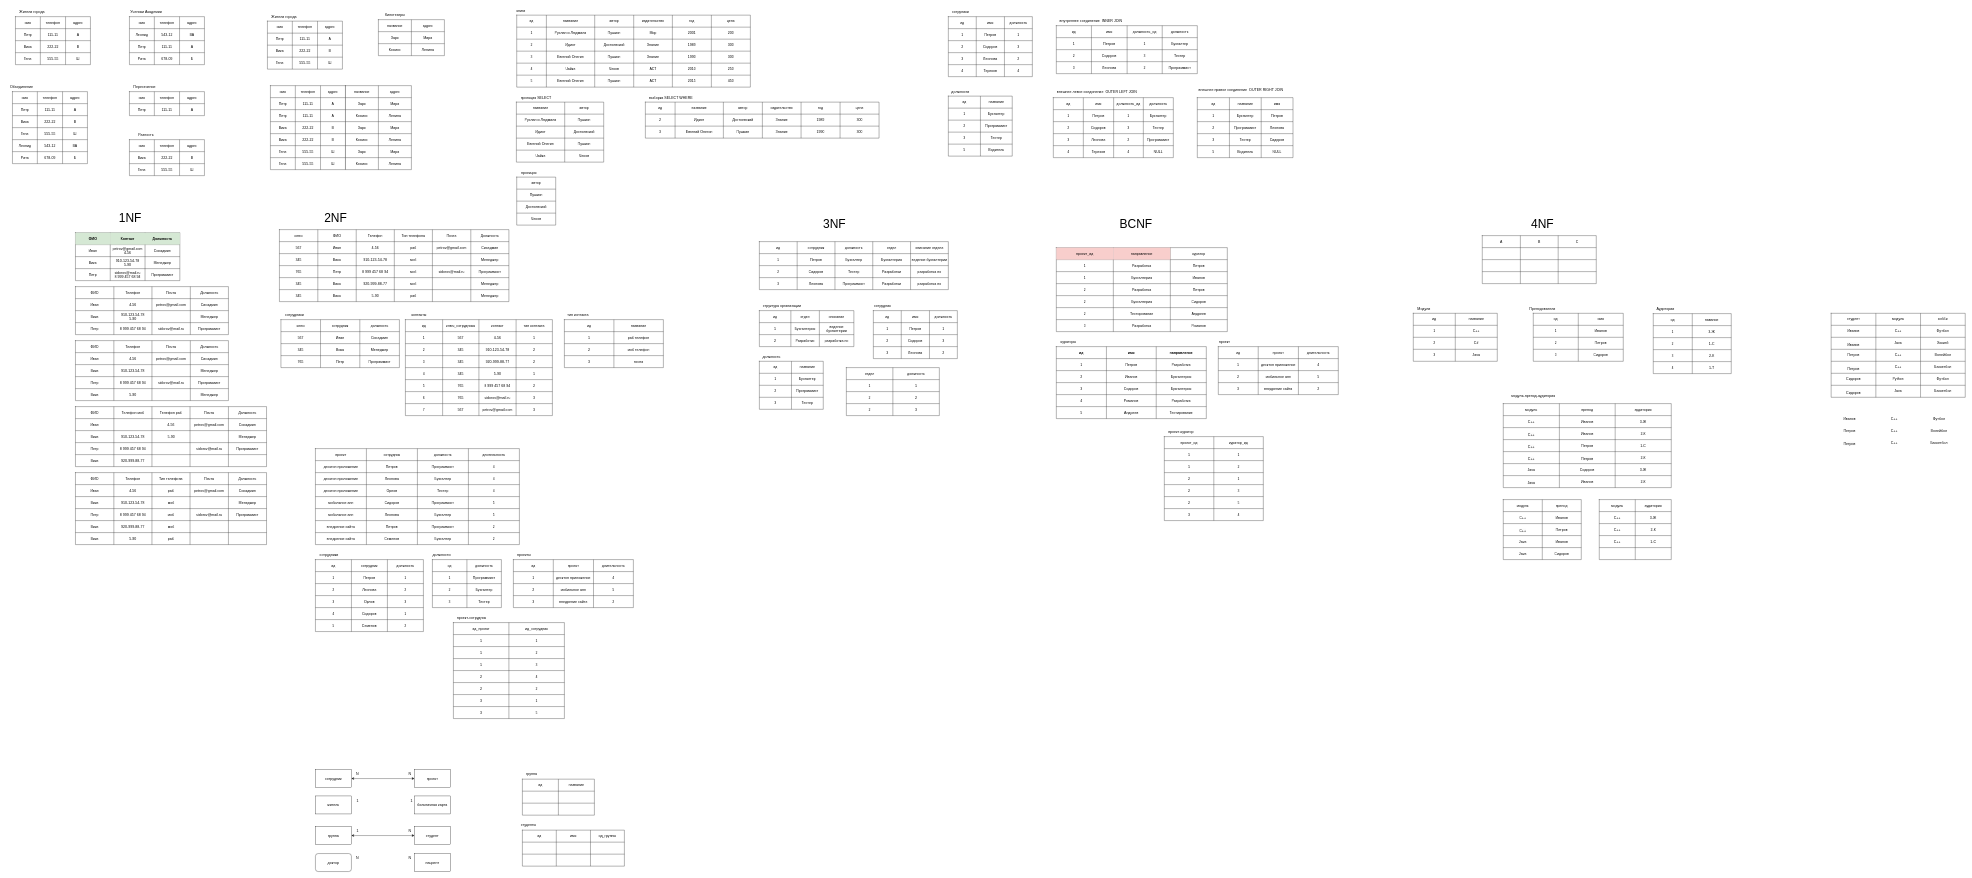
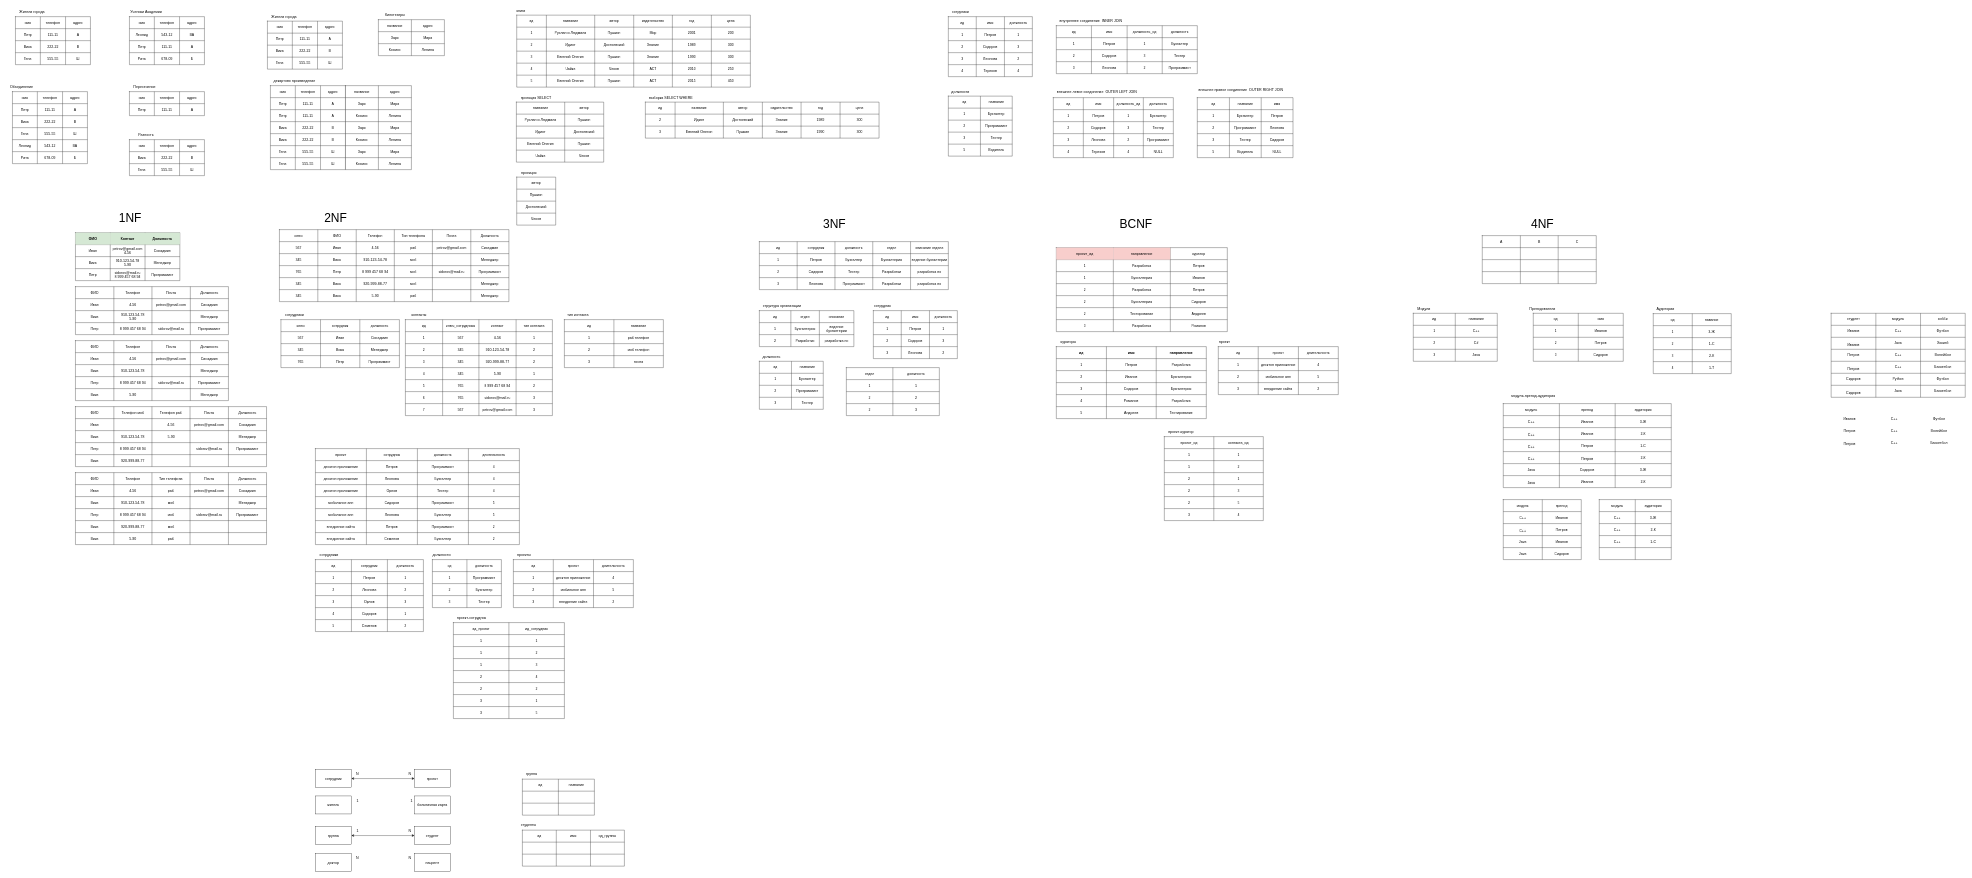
none -> (294, 81)
(1238, 443) -> (1238, 443)
(333, 863) -> (333, 863)
